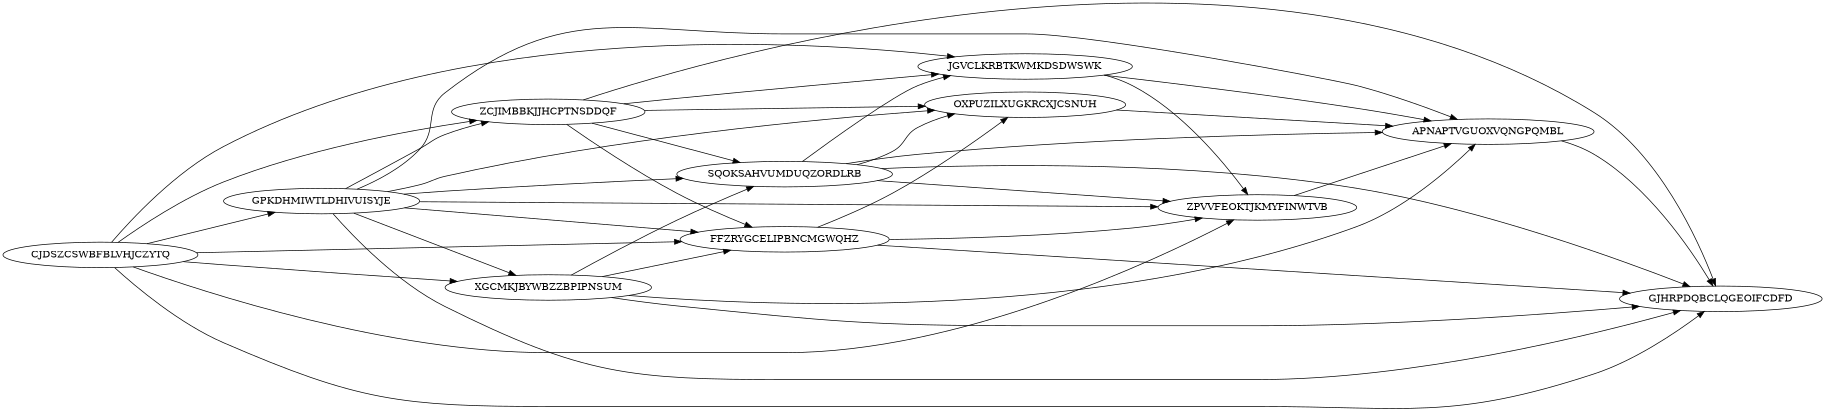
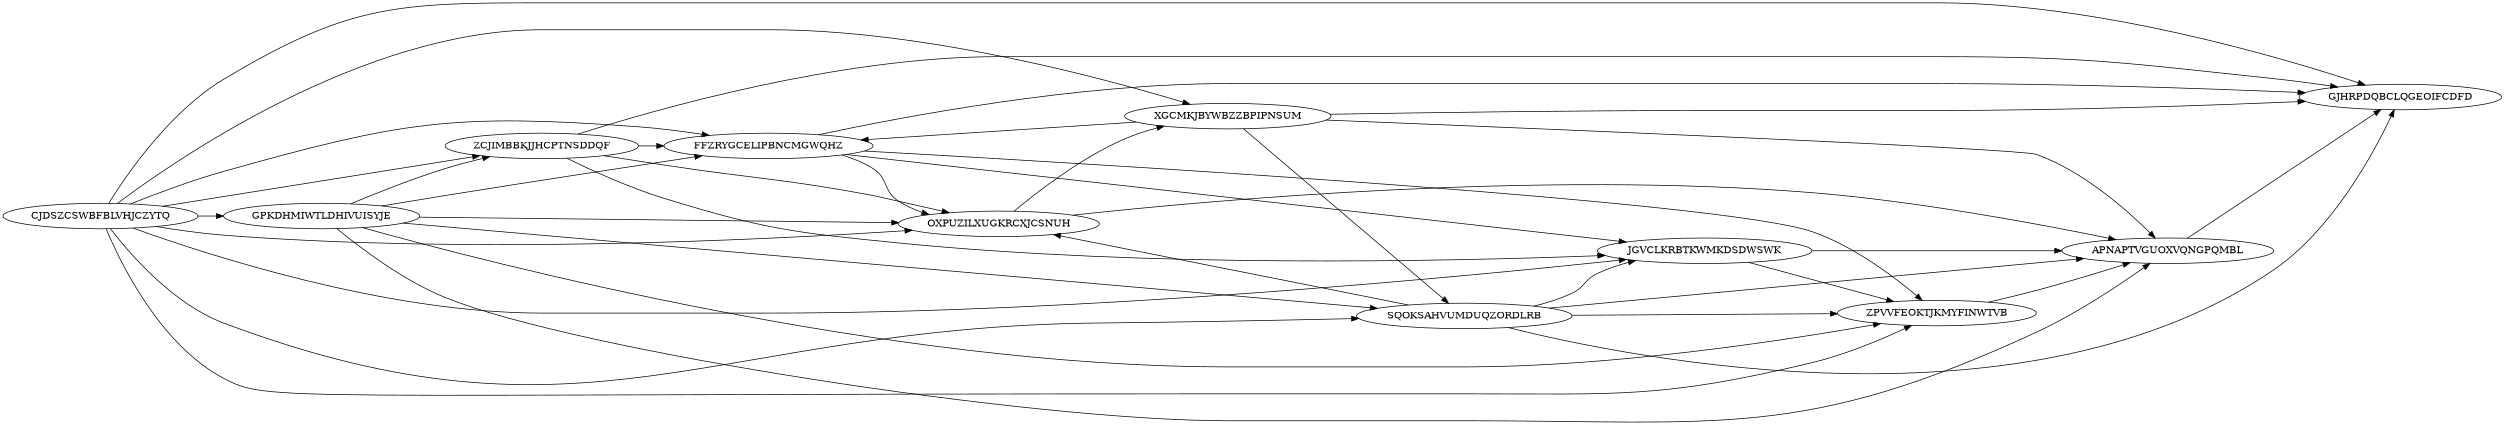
(666, 143) -> (710, 367)
none -> (1213, 196)
(431, 243) -> (1088, 158)
none -> (530, 244)
(983, 380) -> none
